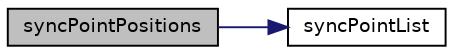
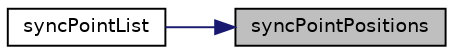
(243, 27) -> (190, 27)
